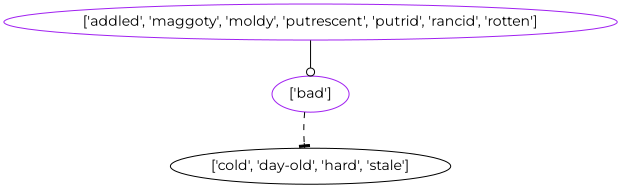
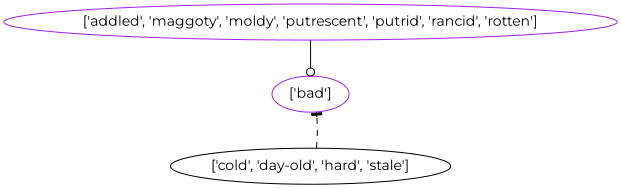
(304, 127) -> (317, 133)
